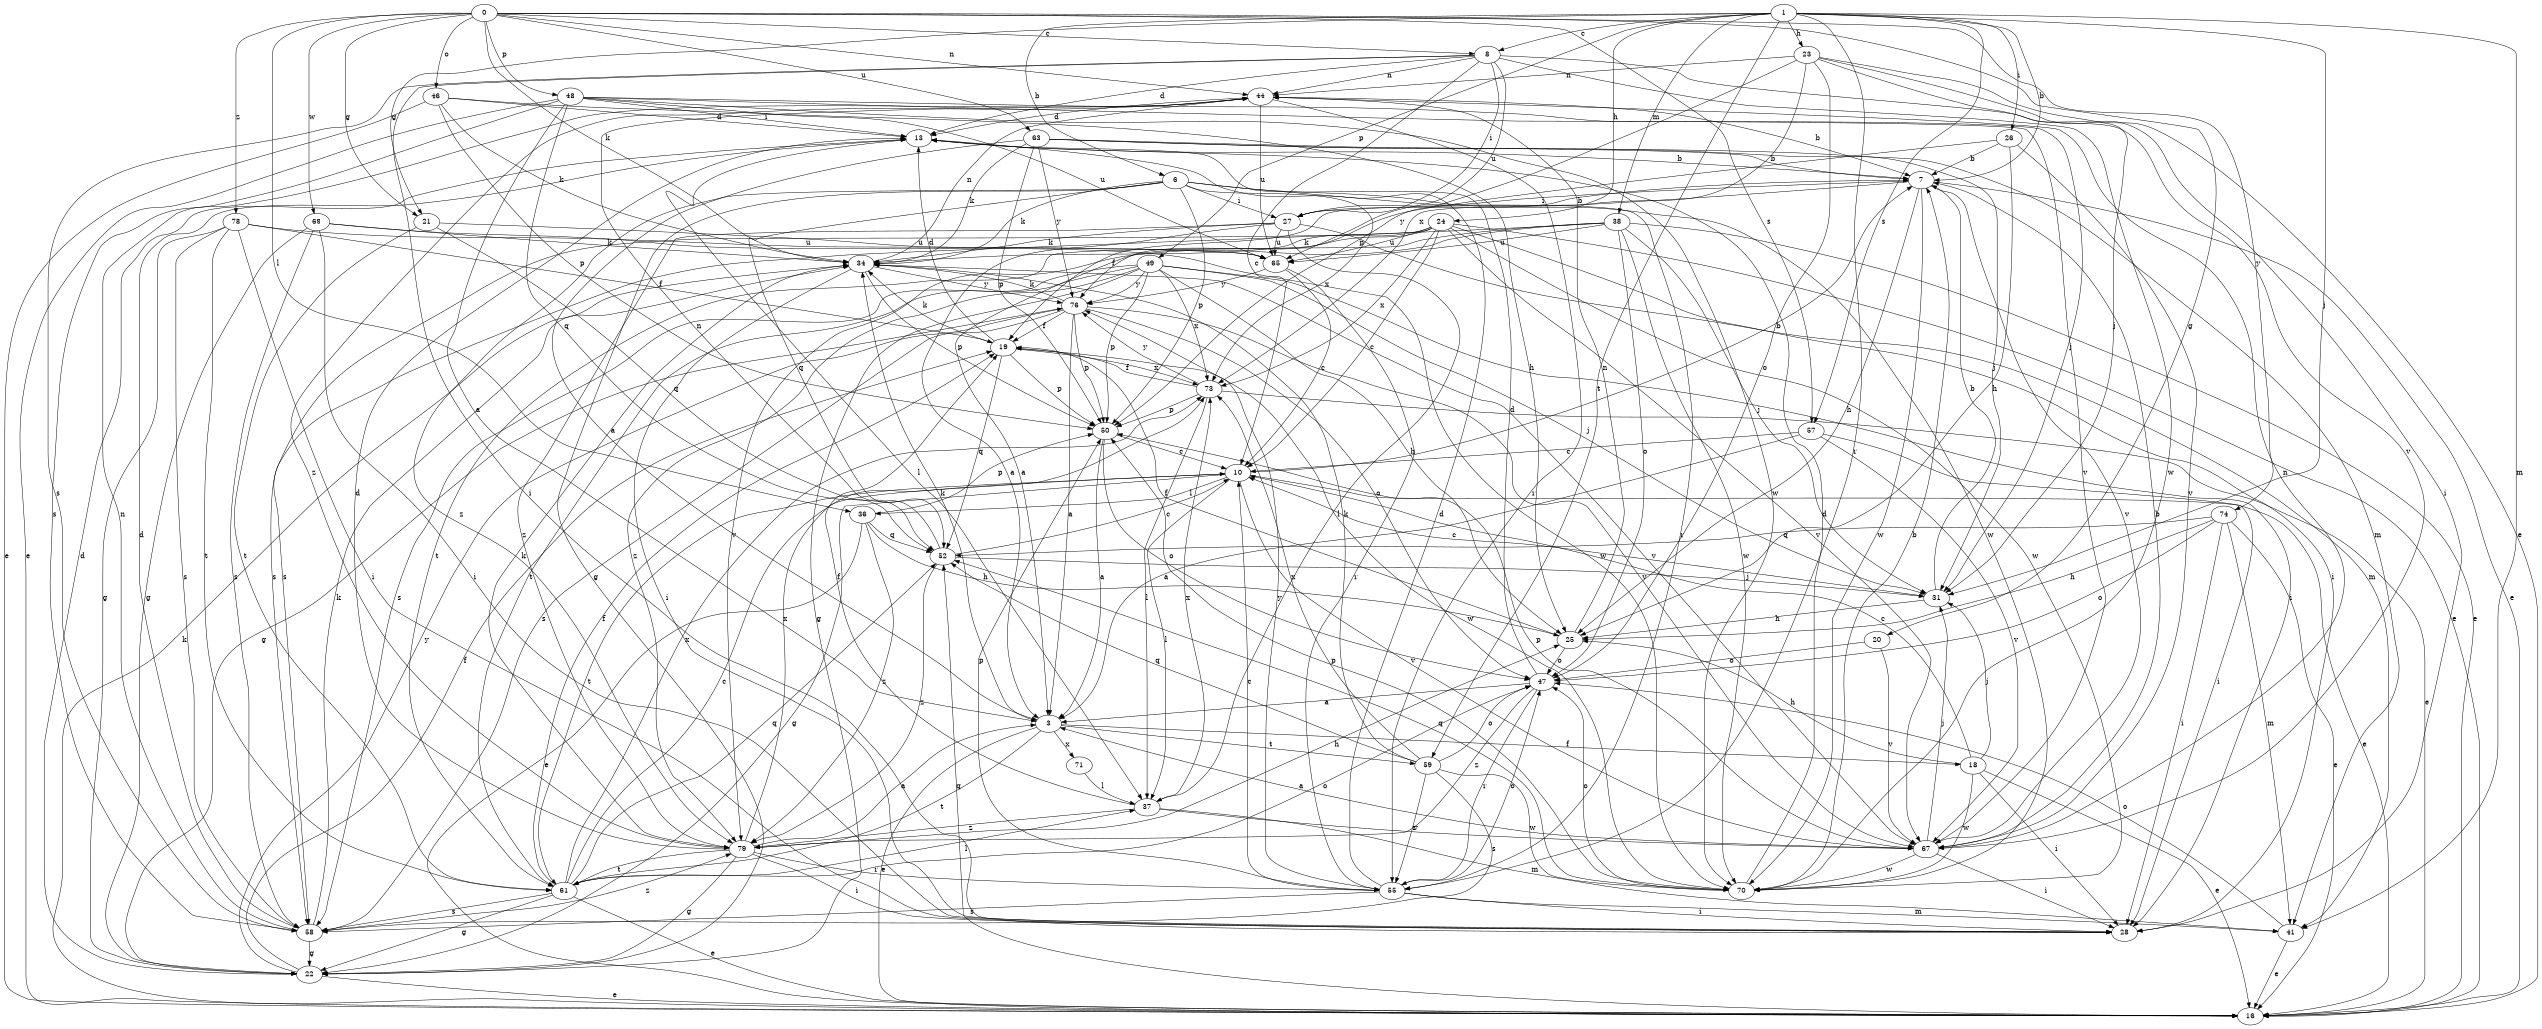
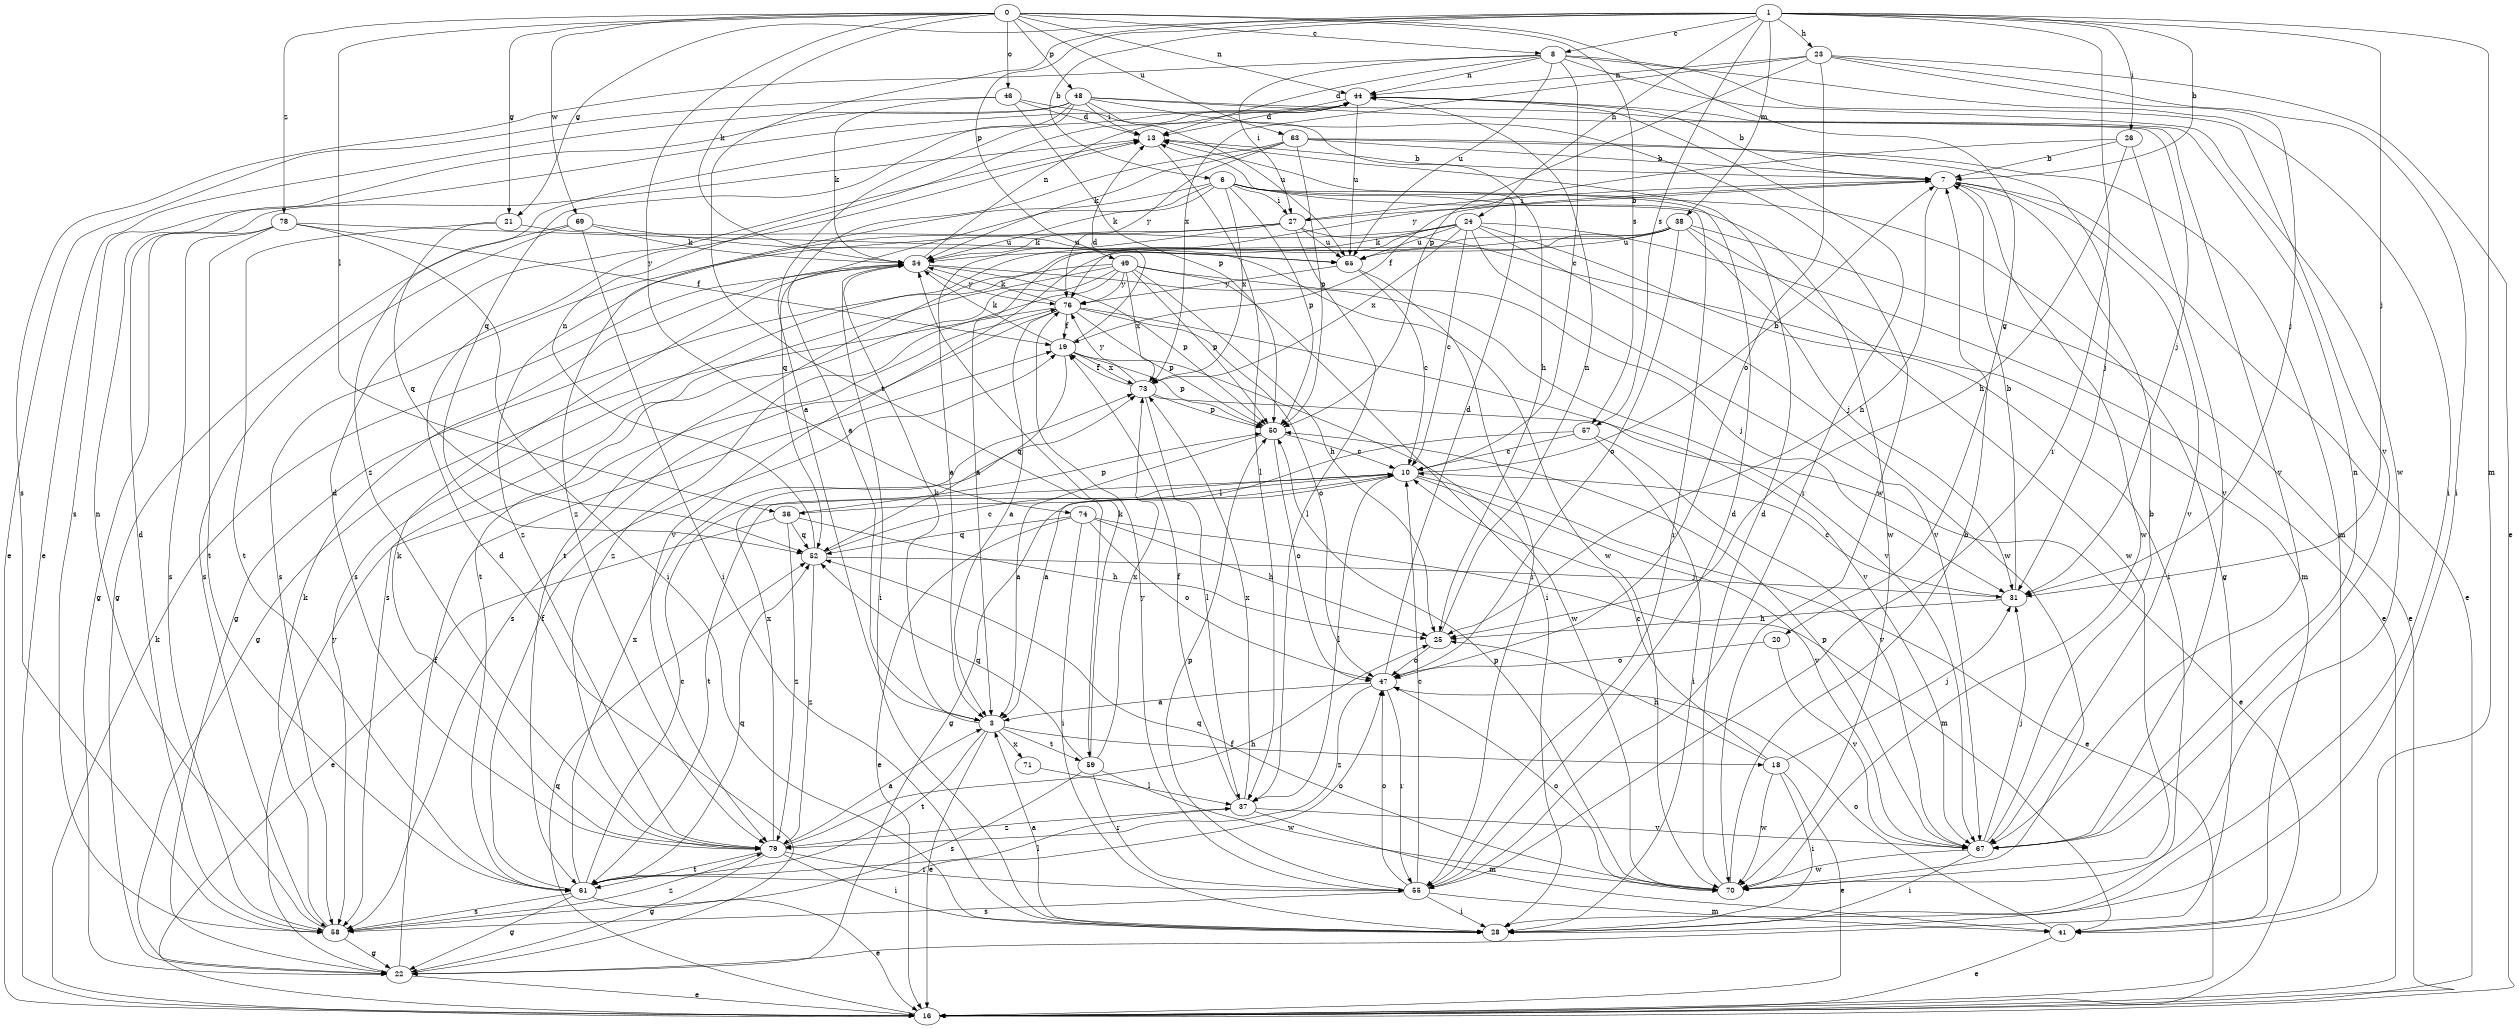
(1268, 534) -> none
(1483, 725) -> none
(1505, 828) -> (1050, 912)
